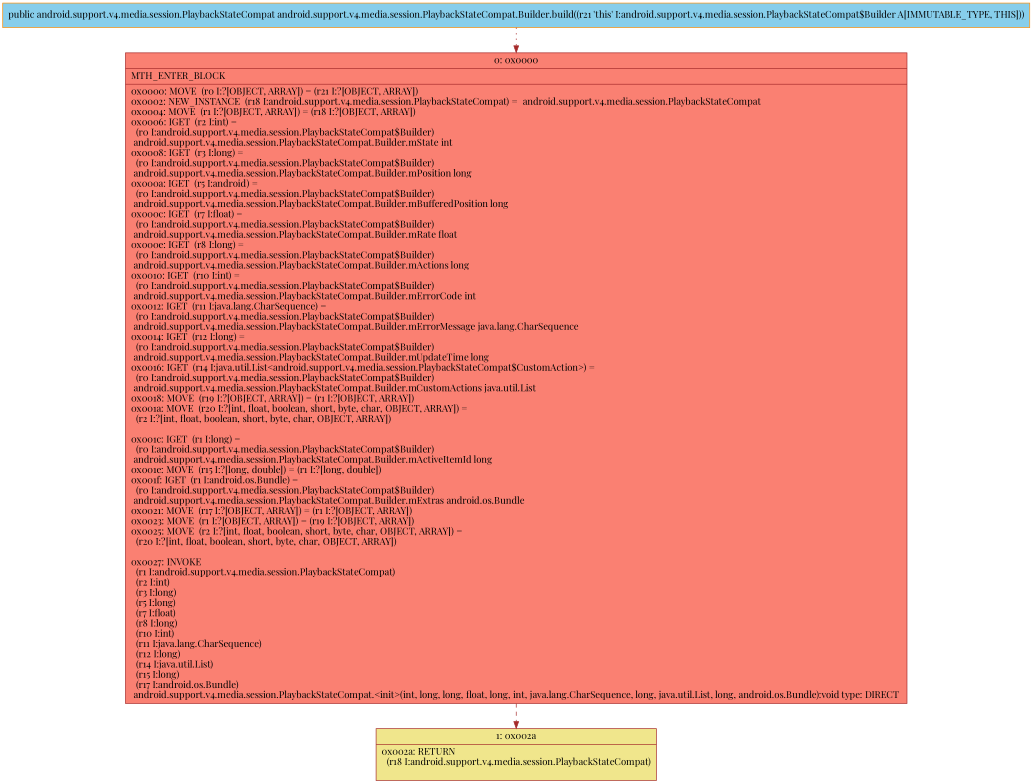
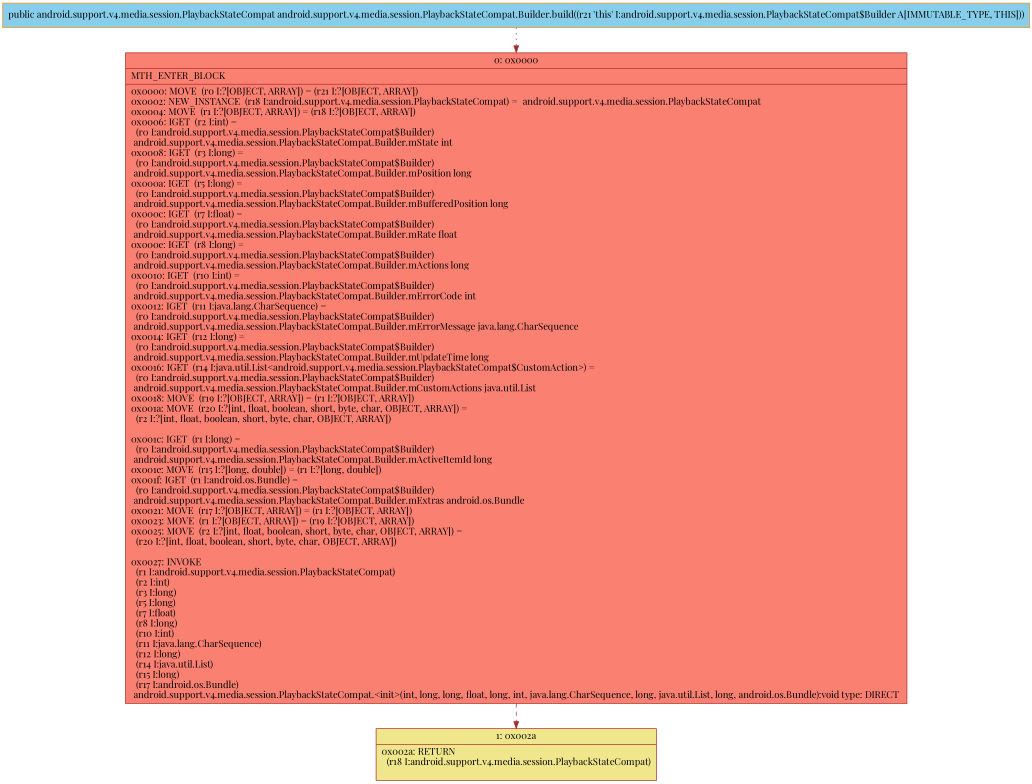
(196, 184) -> (188, 184)
